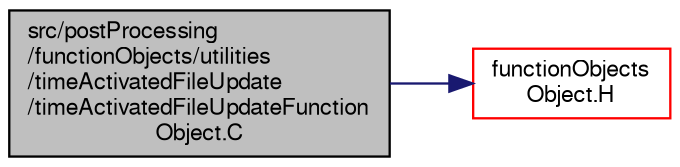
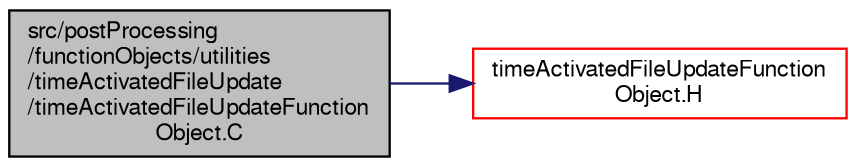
(572, 84) -> (660, 84)
